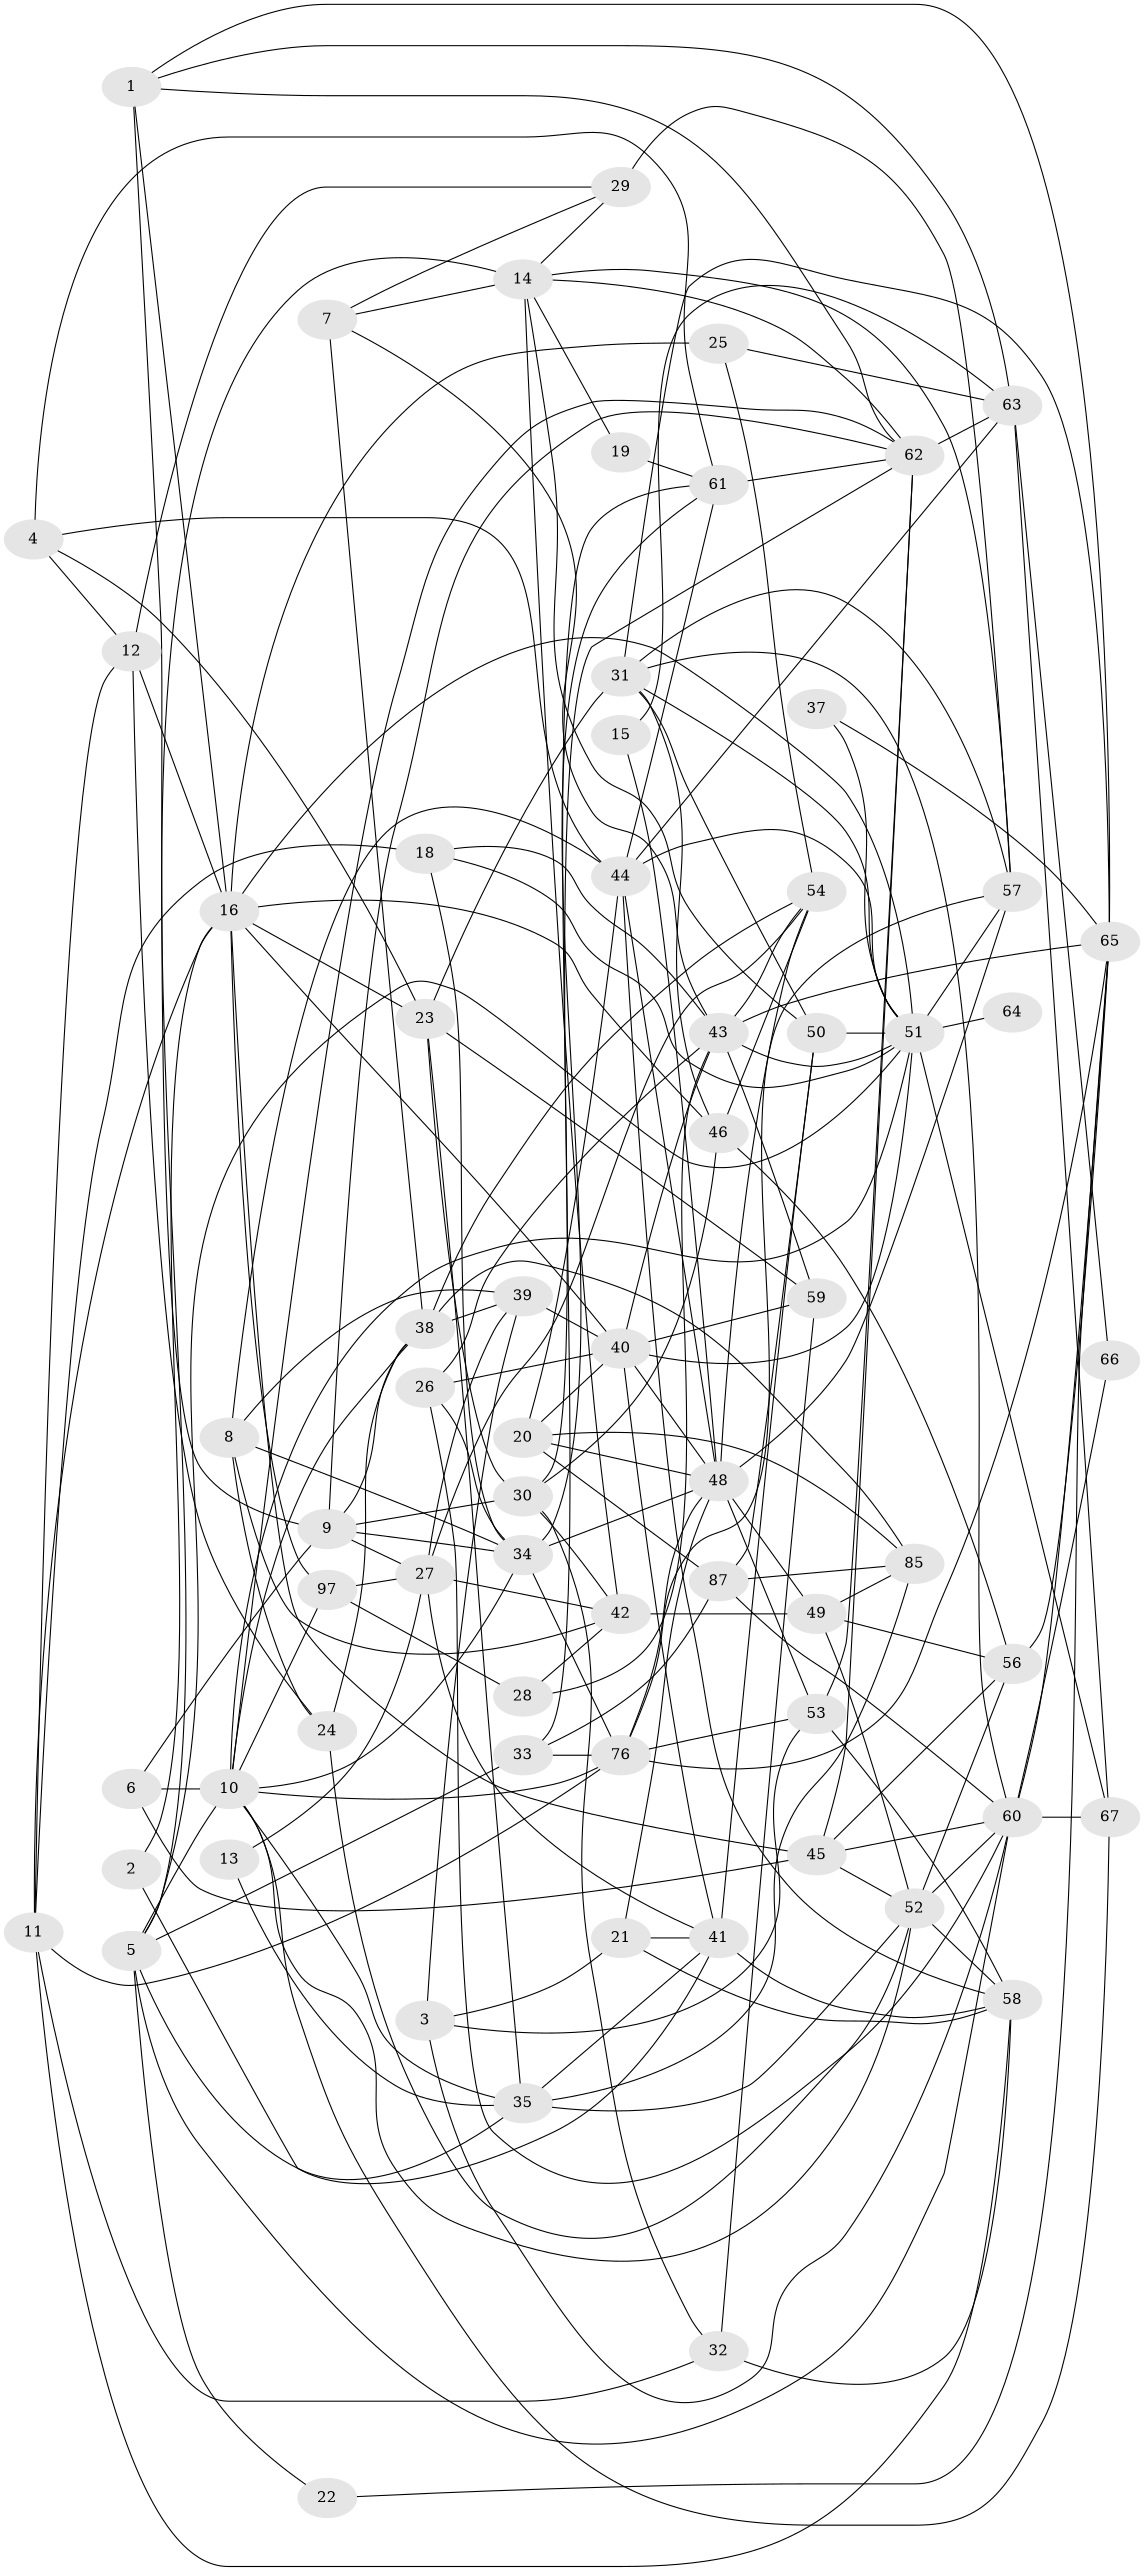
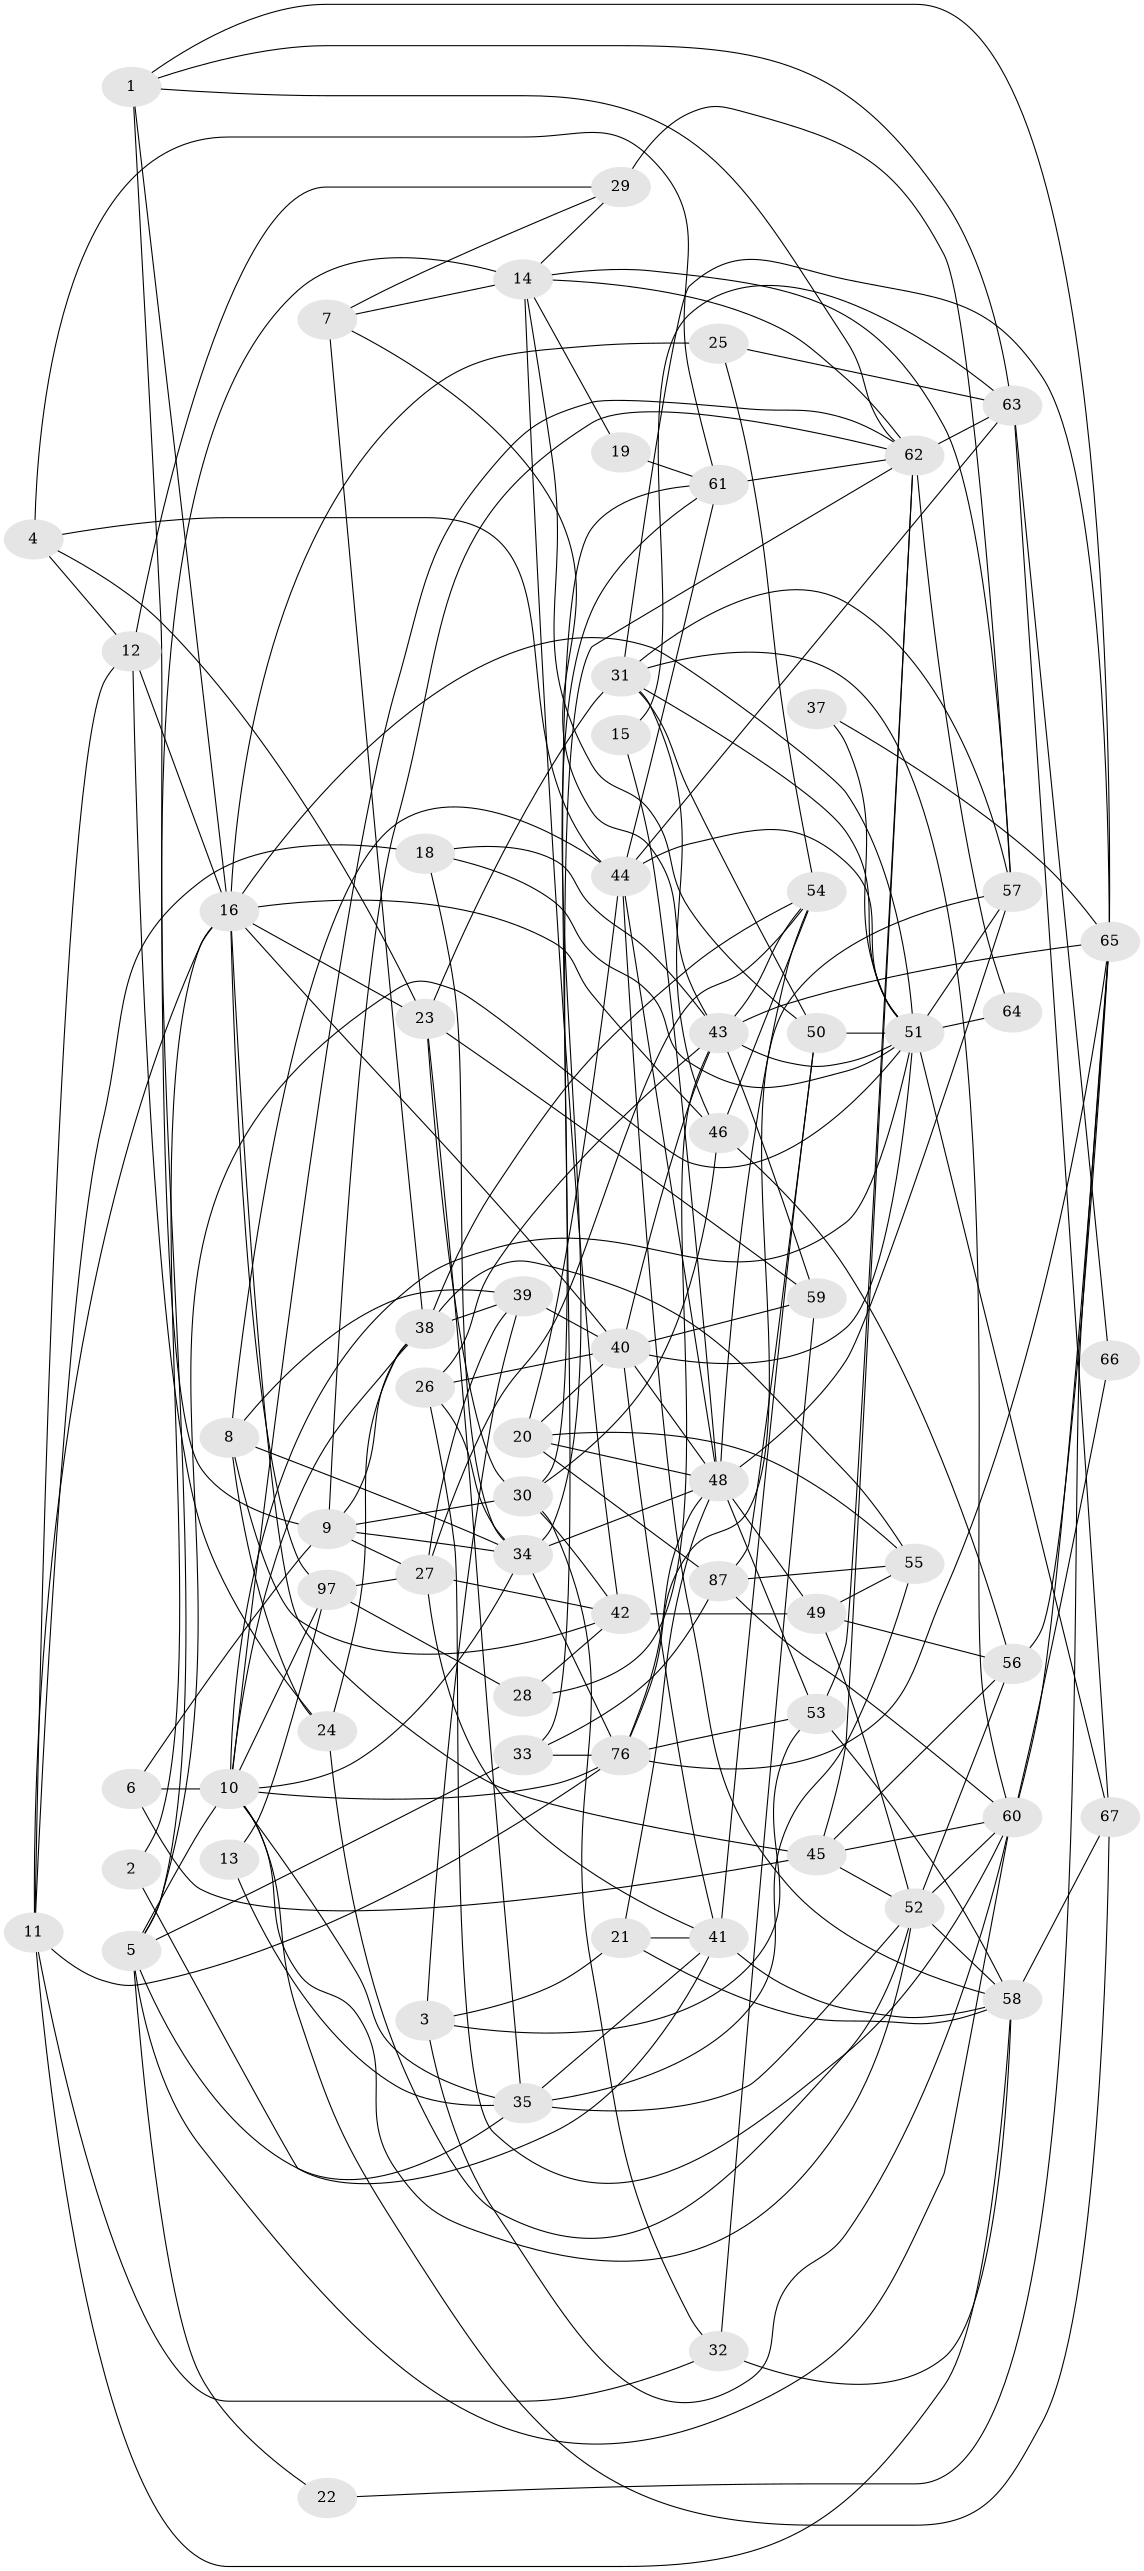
none -> (949, 737)
(915, 1564) -> (915, 1564)
(368, 1742) -> (289, 1728)
(1062, 1817) -> (1059, 1912)
